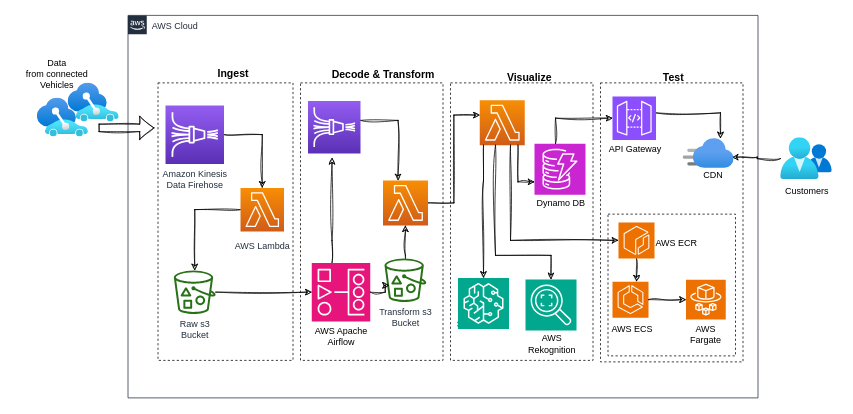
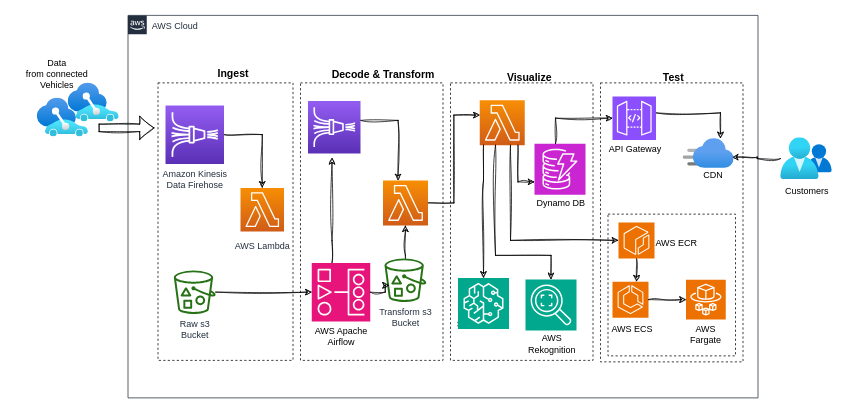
(195, 215) -> none
